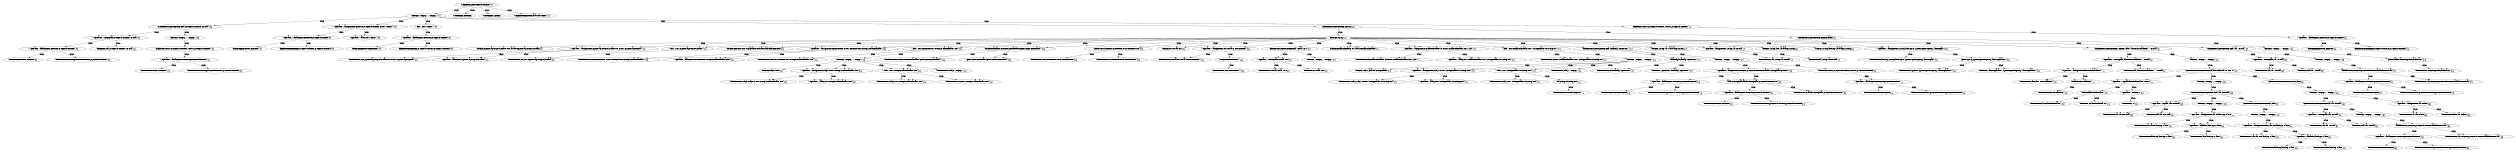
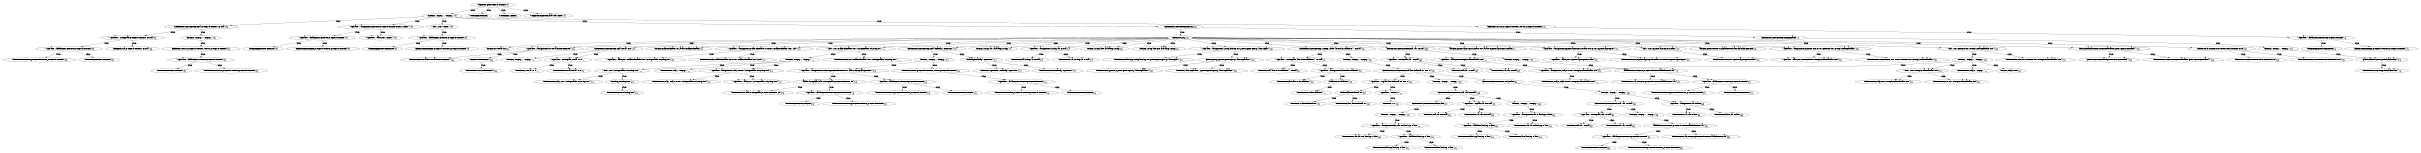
(1373, 71) -> none
(832, 76) -> (1515, 65)
